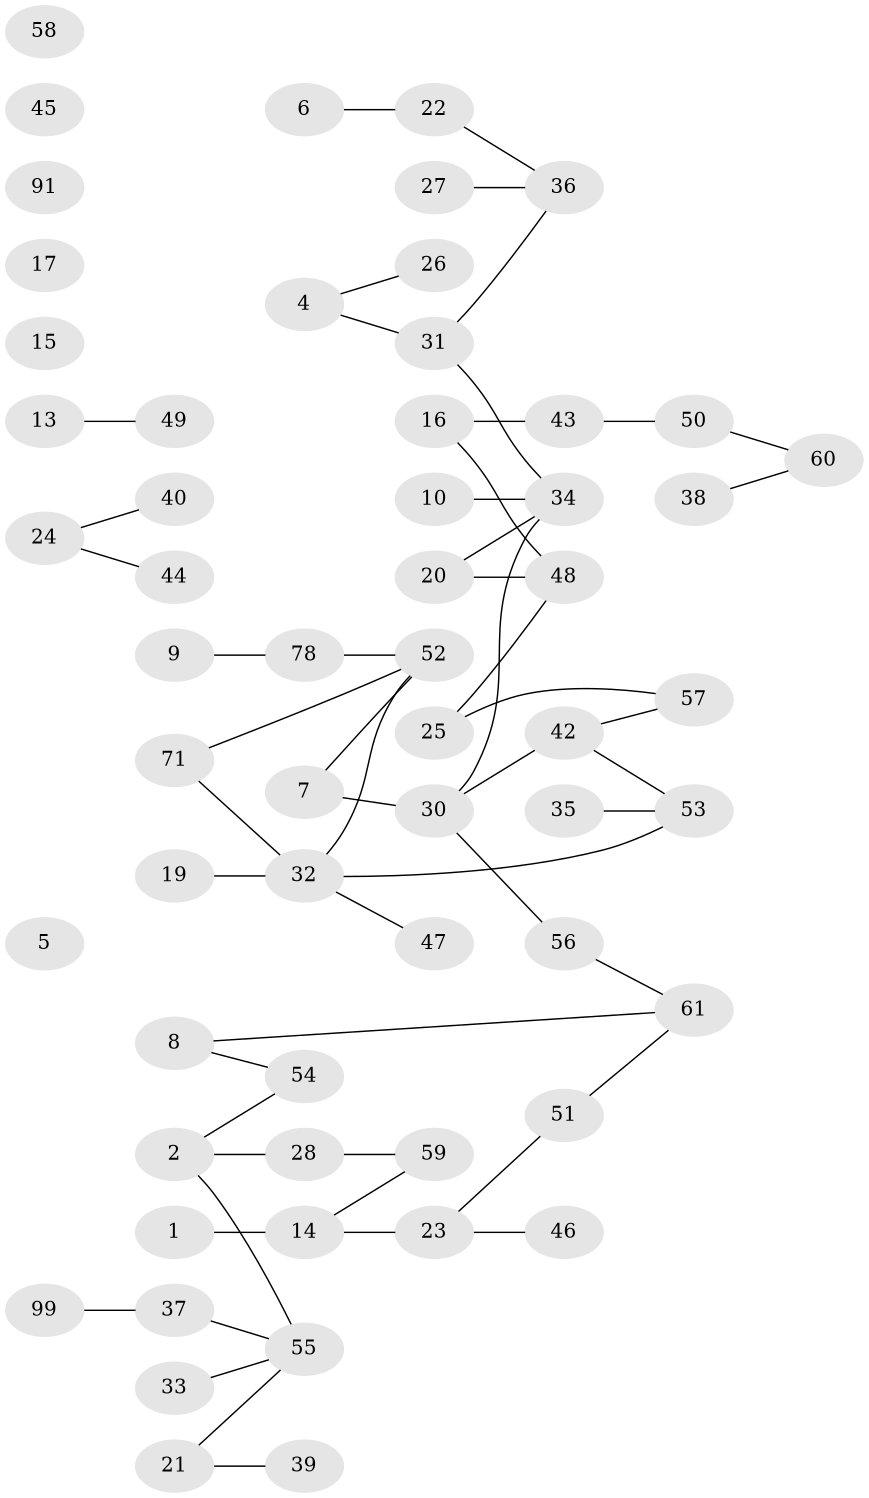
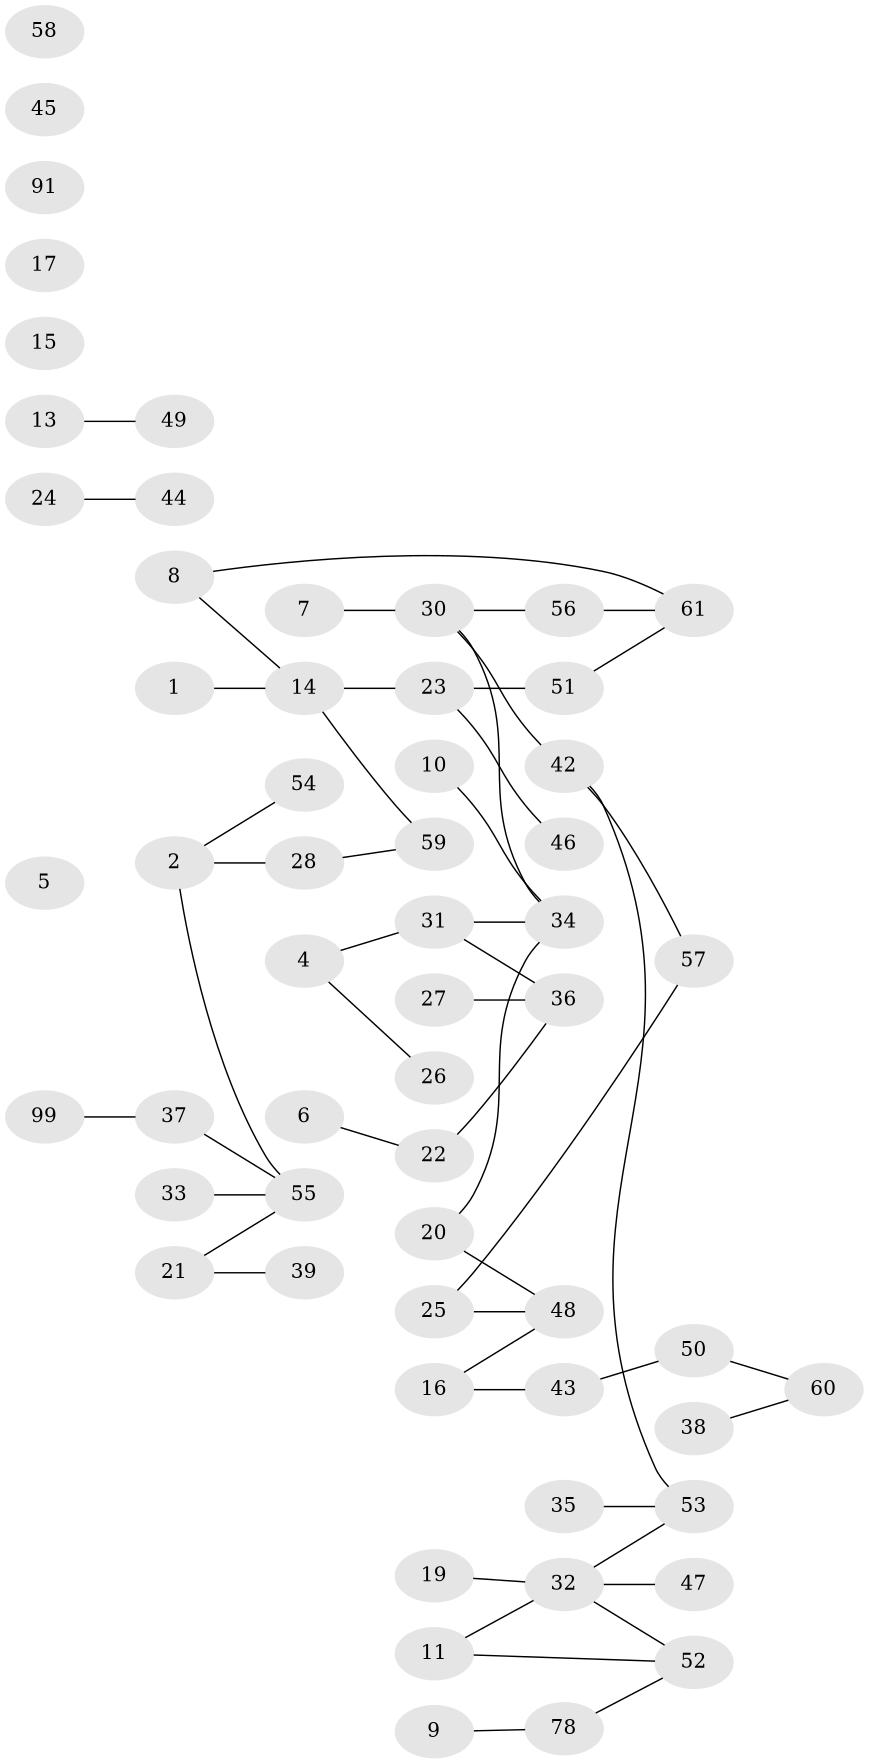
(175, 499) -> none
(368, 723) -> none
(175, 760) -> (434, 1654)
(240, 1060) -> (240, 633)
